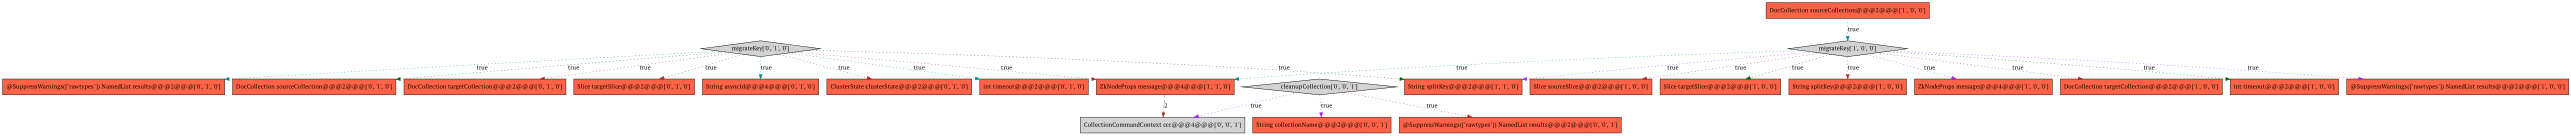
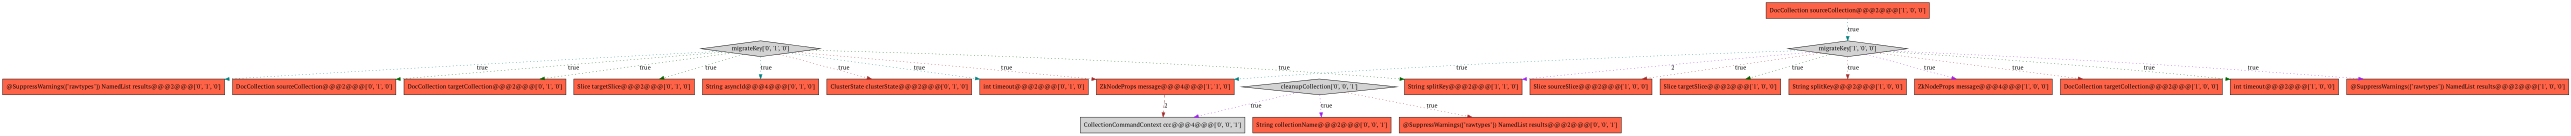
(639, 66) -> (639, 66)
(703, 66) -> (703, 66)
(1673, 68) -> (1673, 68)
